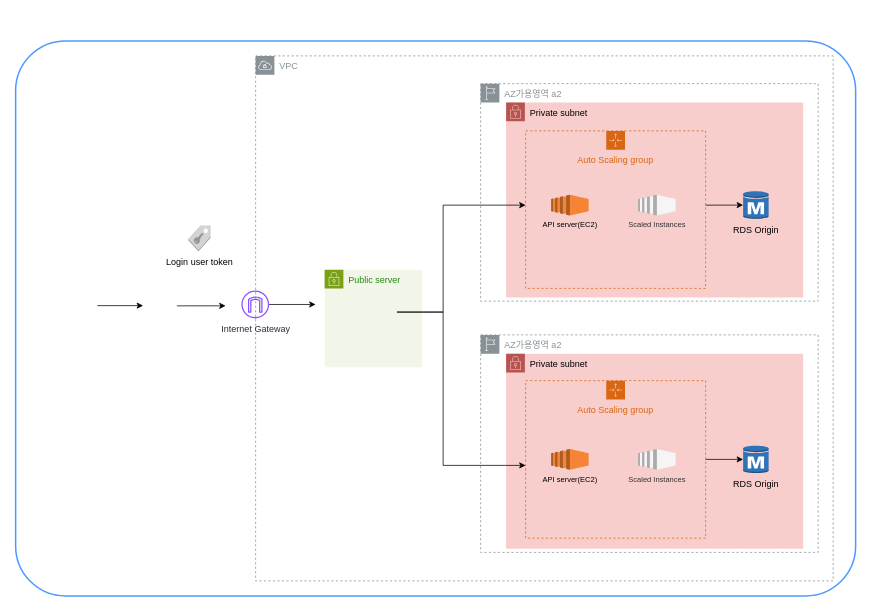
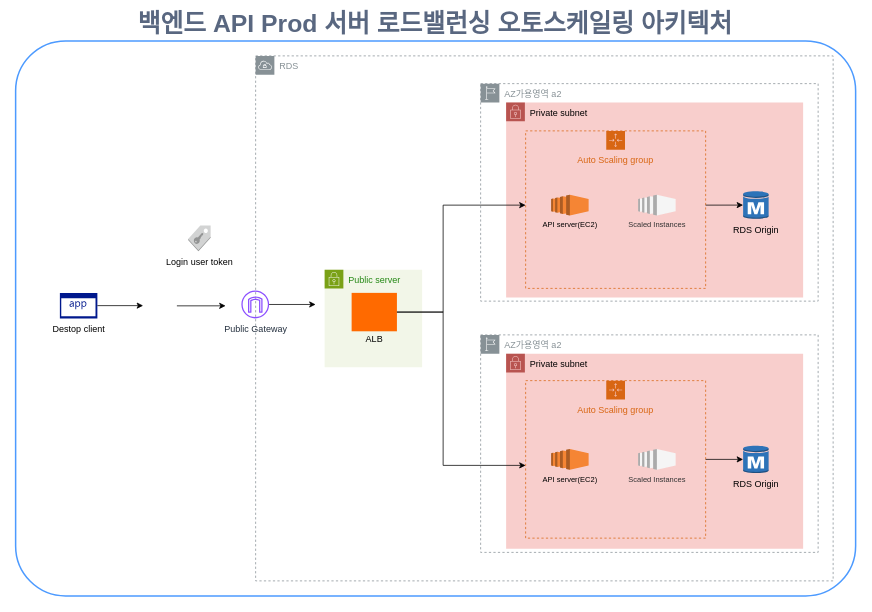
none -> (434, 23)
(287, 67) -> (287, 67)
none -> (78, 306)
none -> (374, 312)
(256, 329) -> (256, 329)
